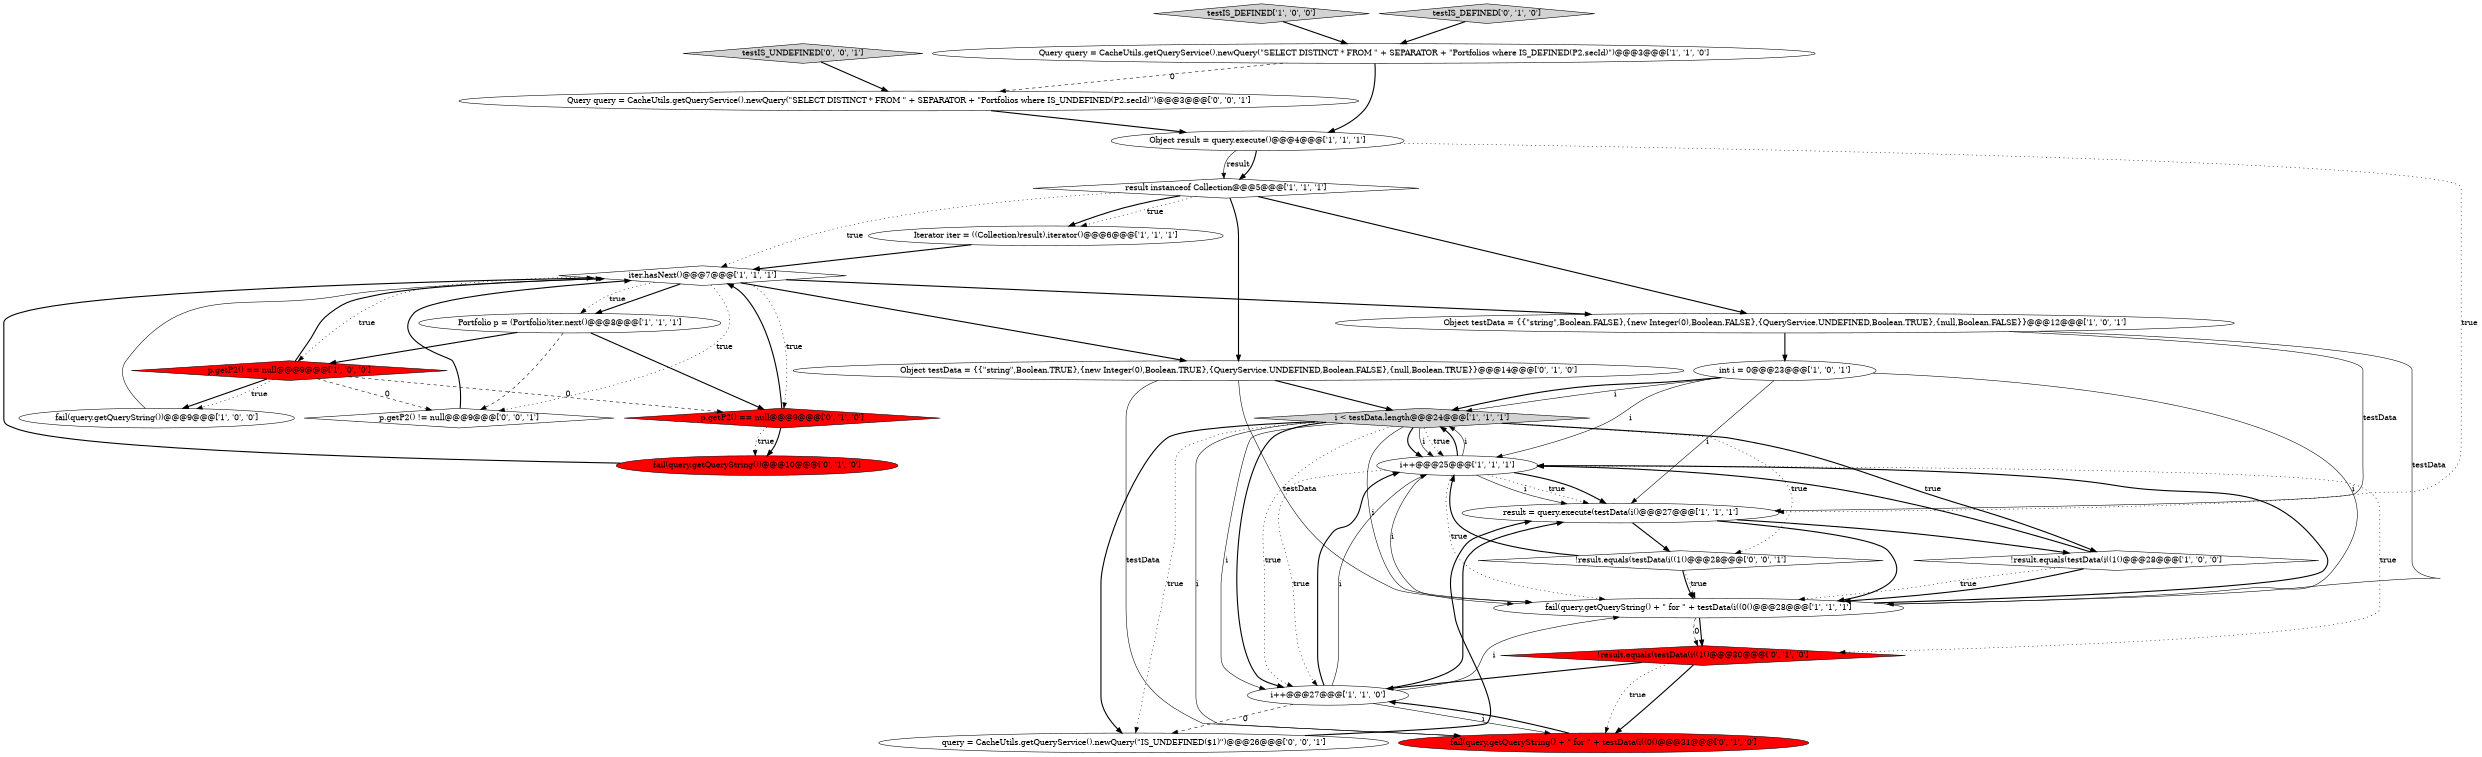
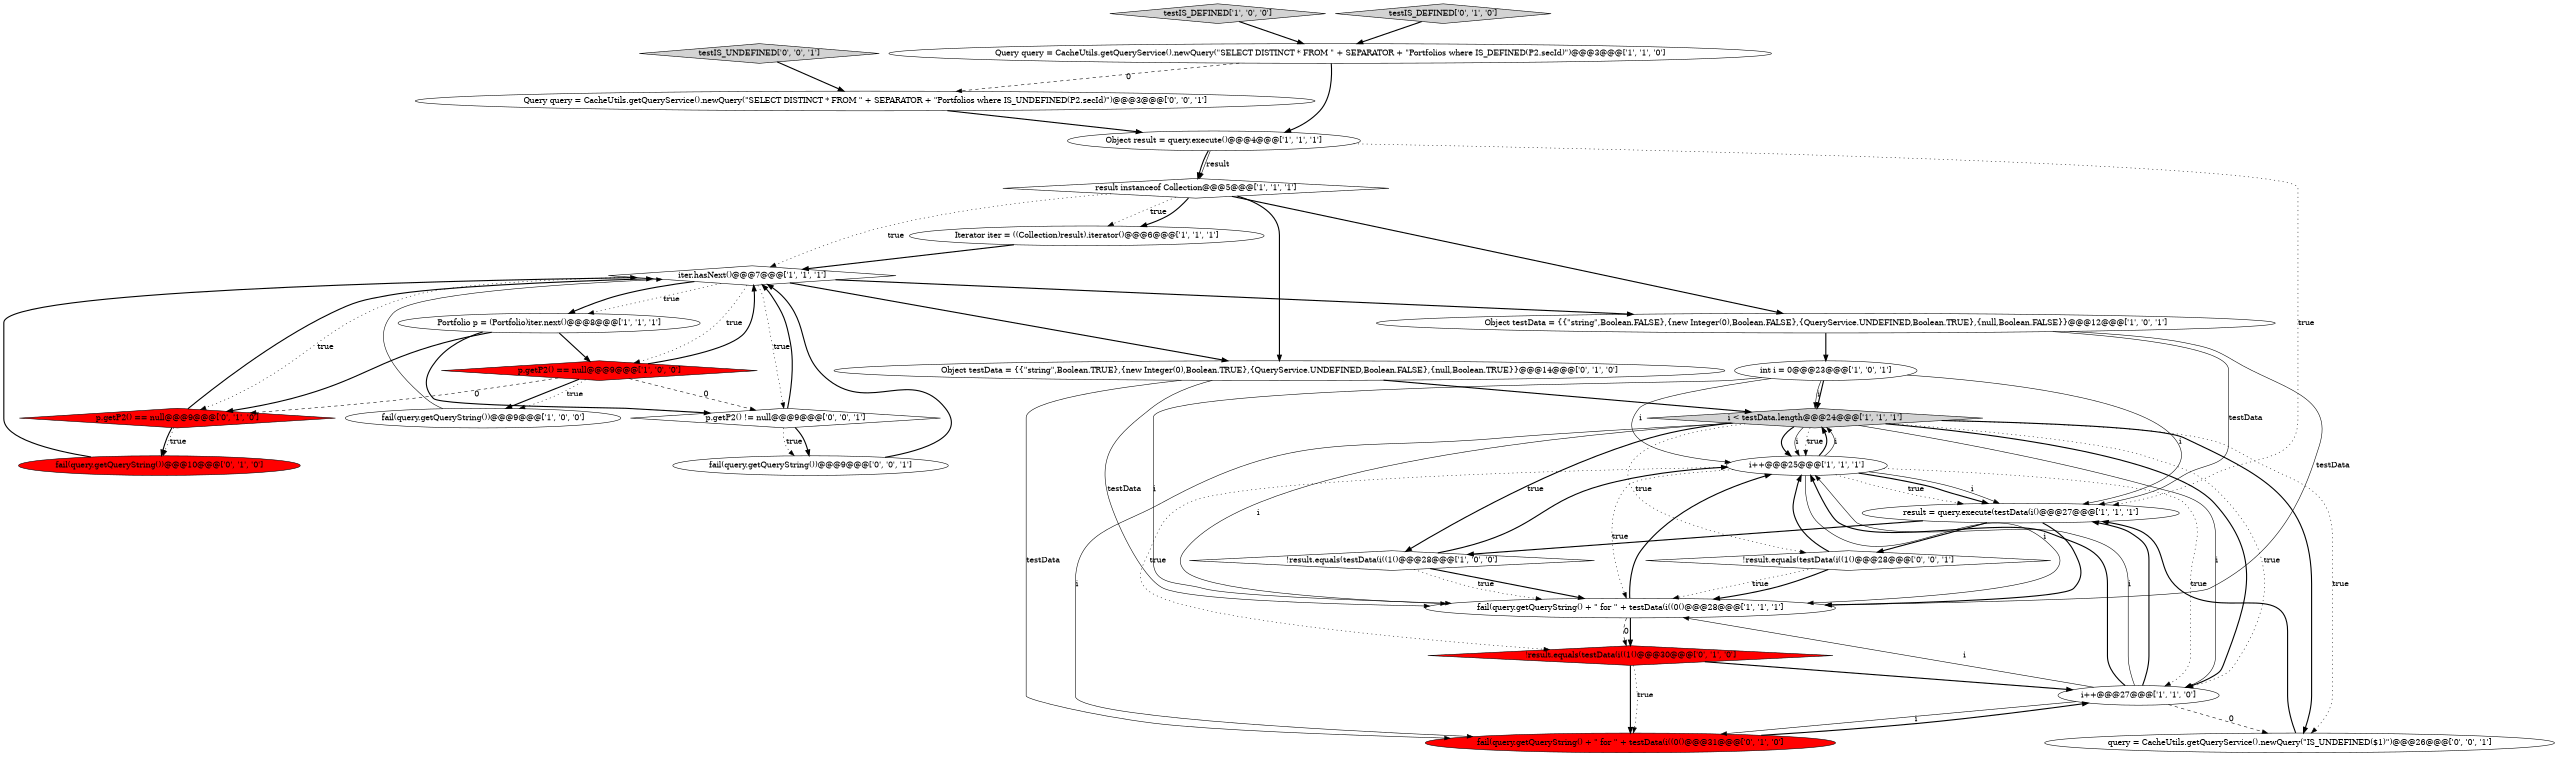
(528, 374) -> (501, 405)
none -> (811, 466)
